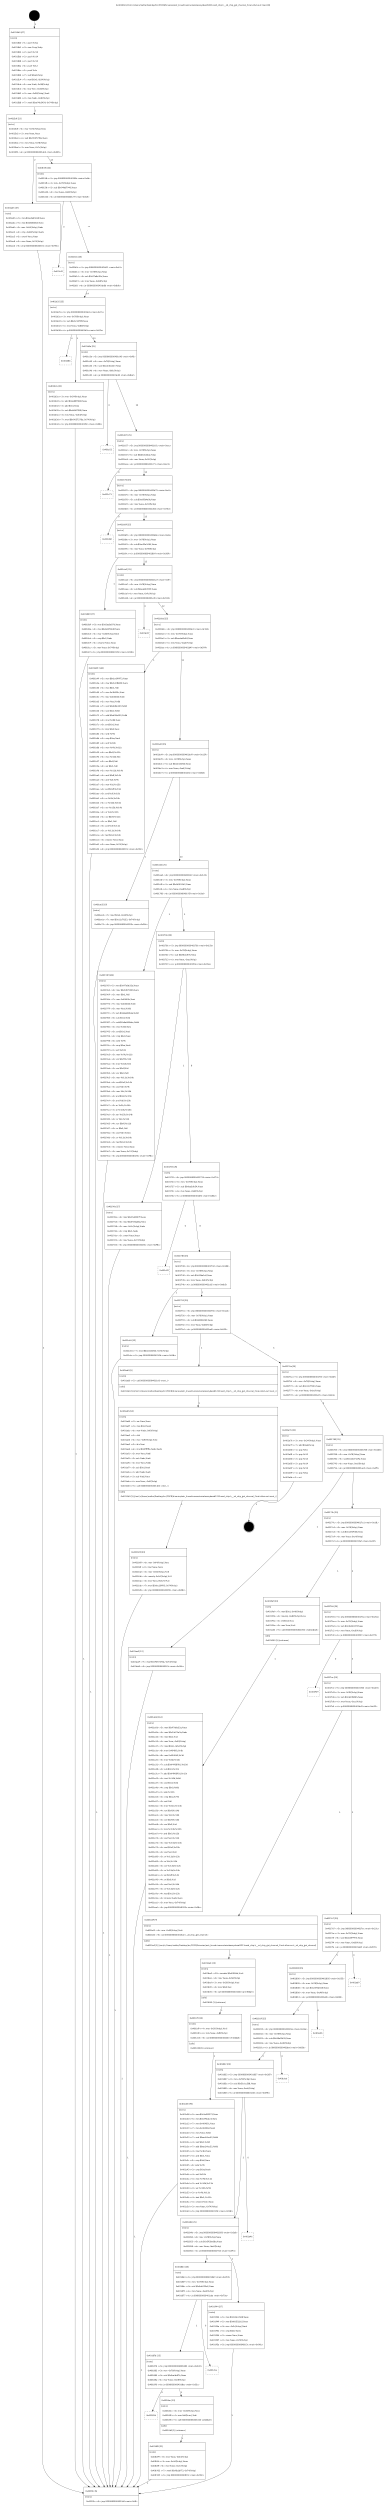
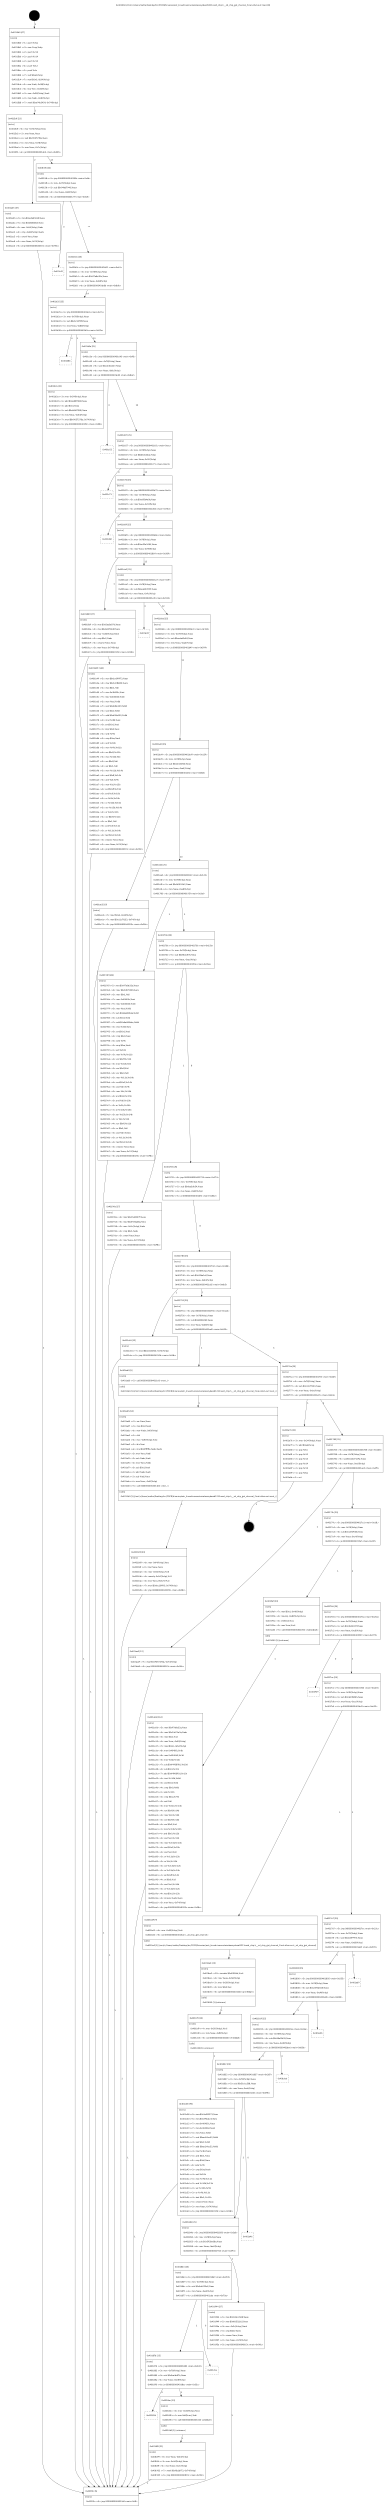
(151, 661) -> (109, 659)
(164, 1270) -> none
none -> (306, 1412)
